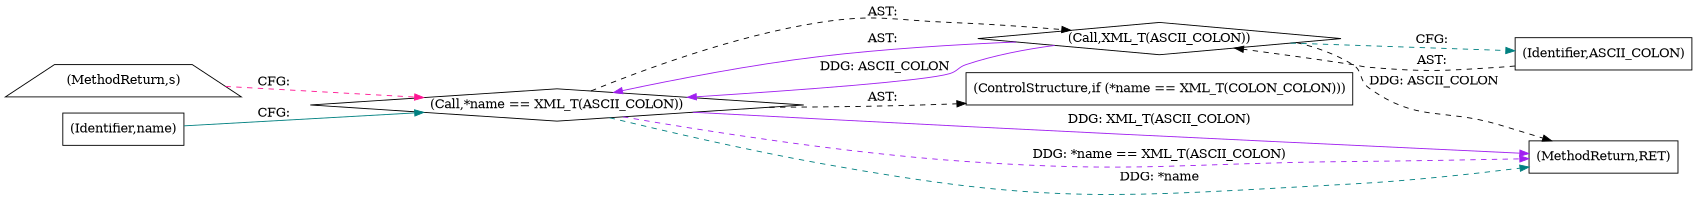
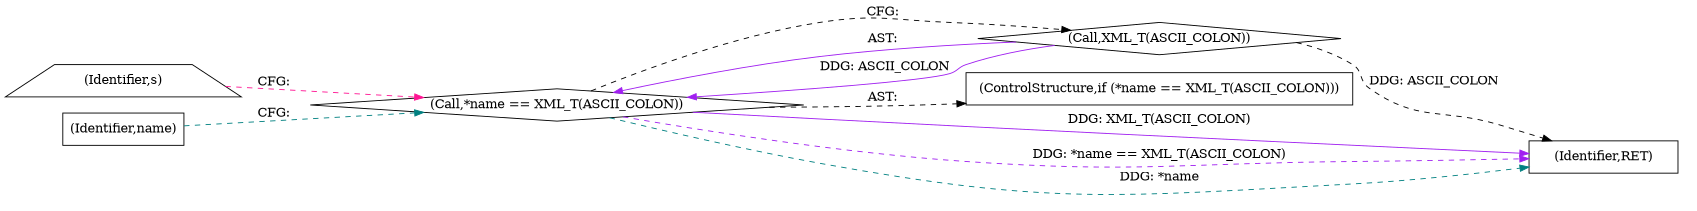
(885, 12) -> (885, 12)
(1604, 54) -> none
(123, 81) -> (123, 81)
(1159, 89) -> (1159, 89)
(299, 119) -> (299, 119)
(1604, 157) -> (1604, 157)
